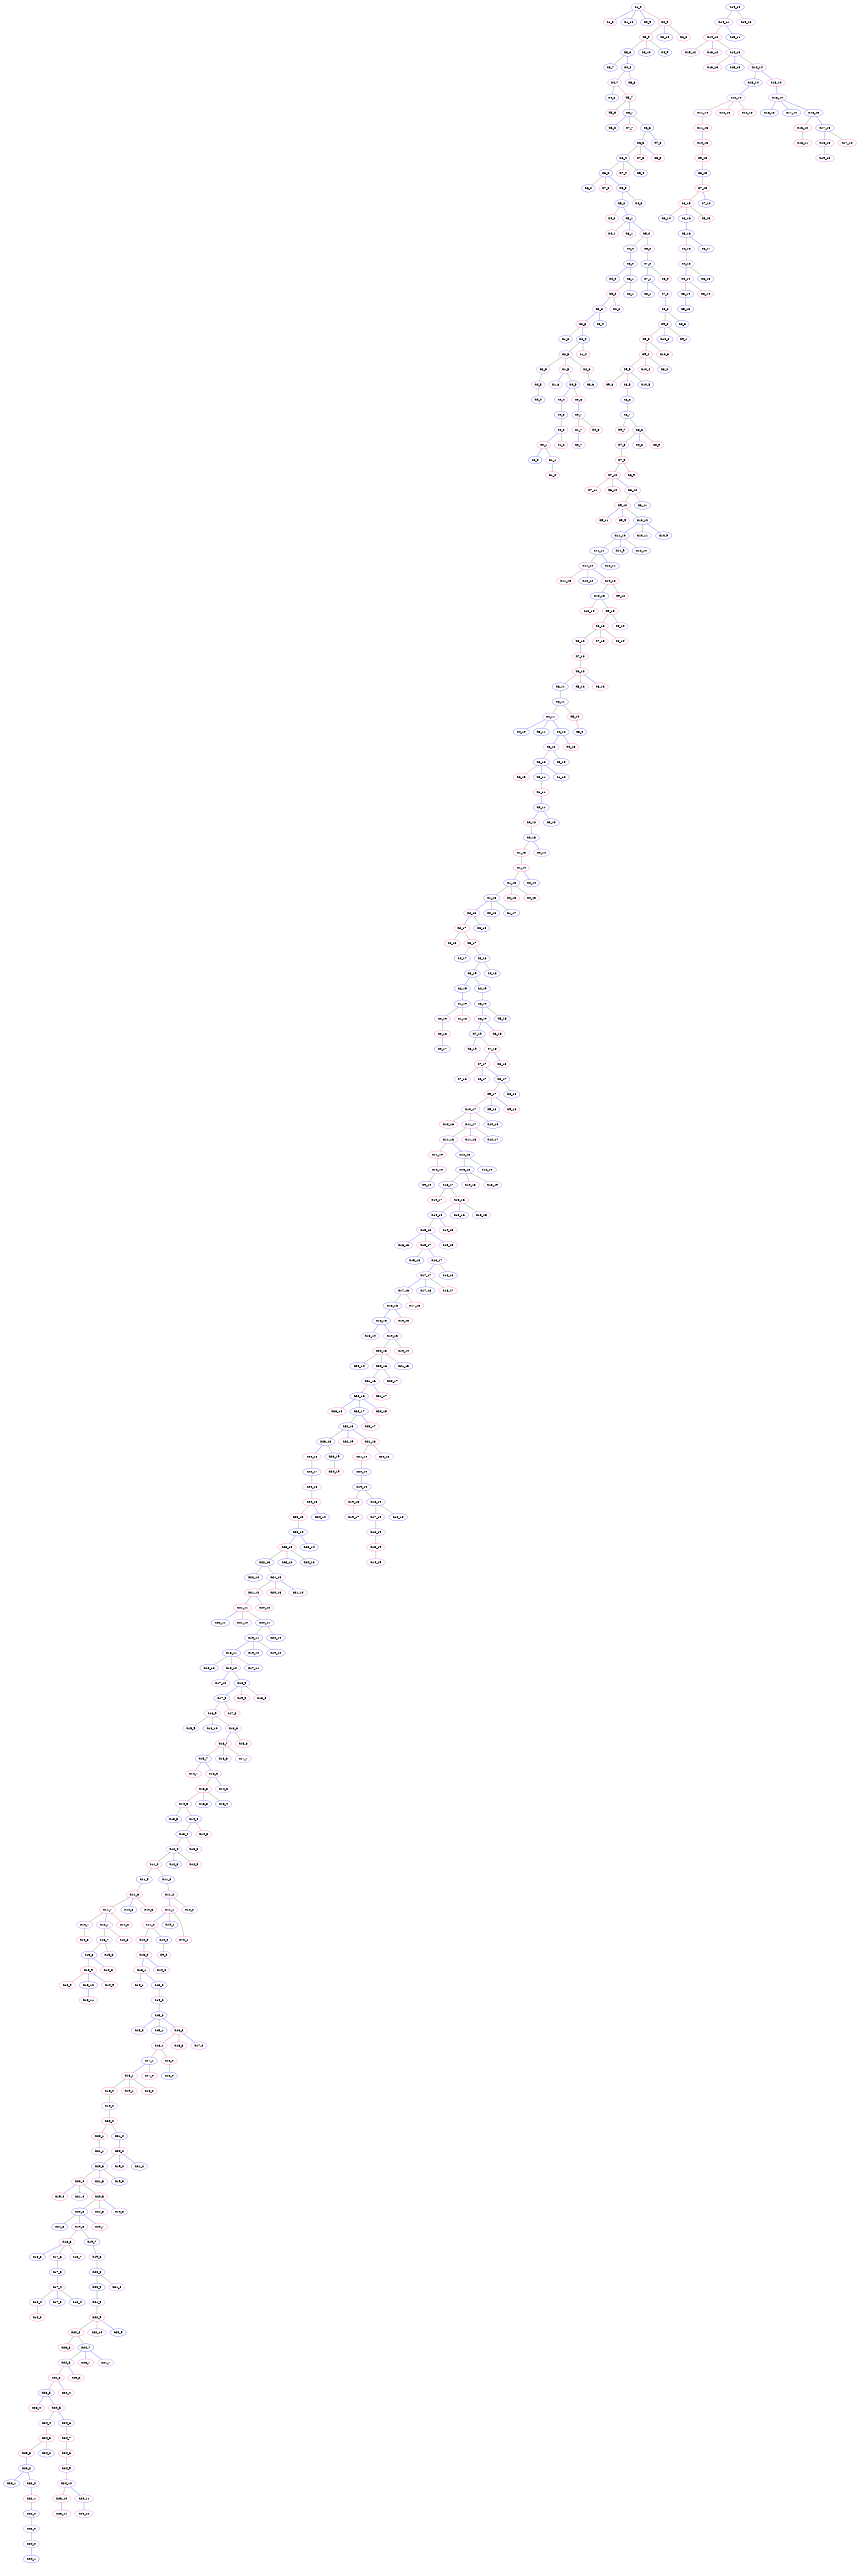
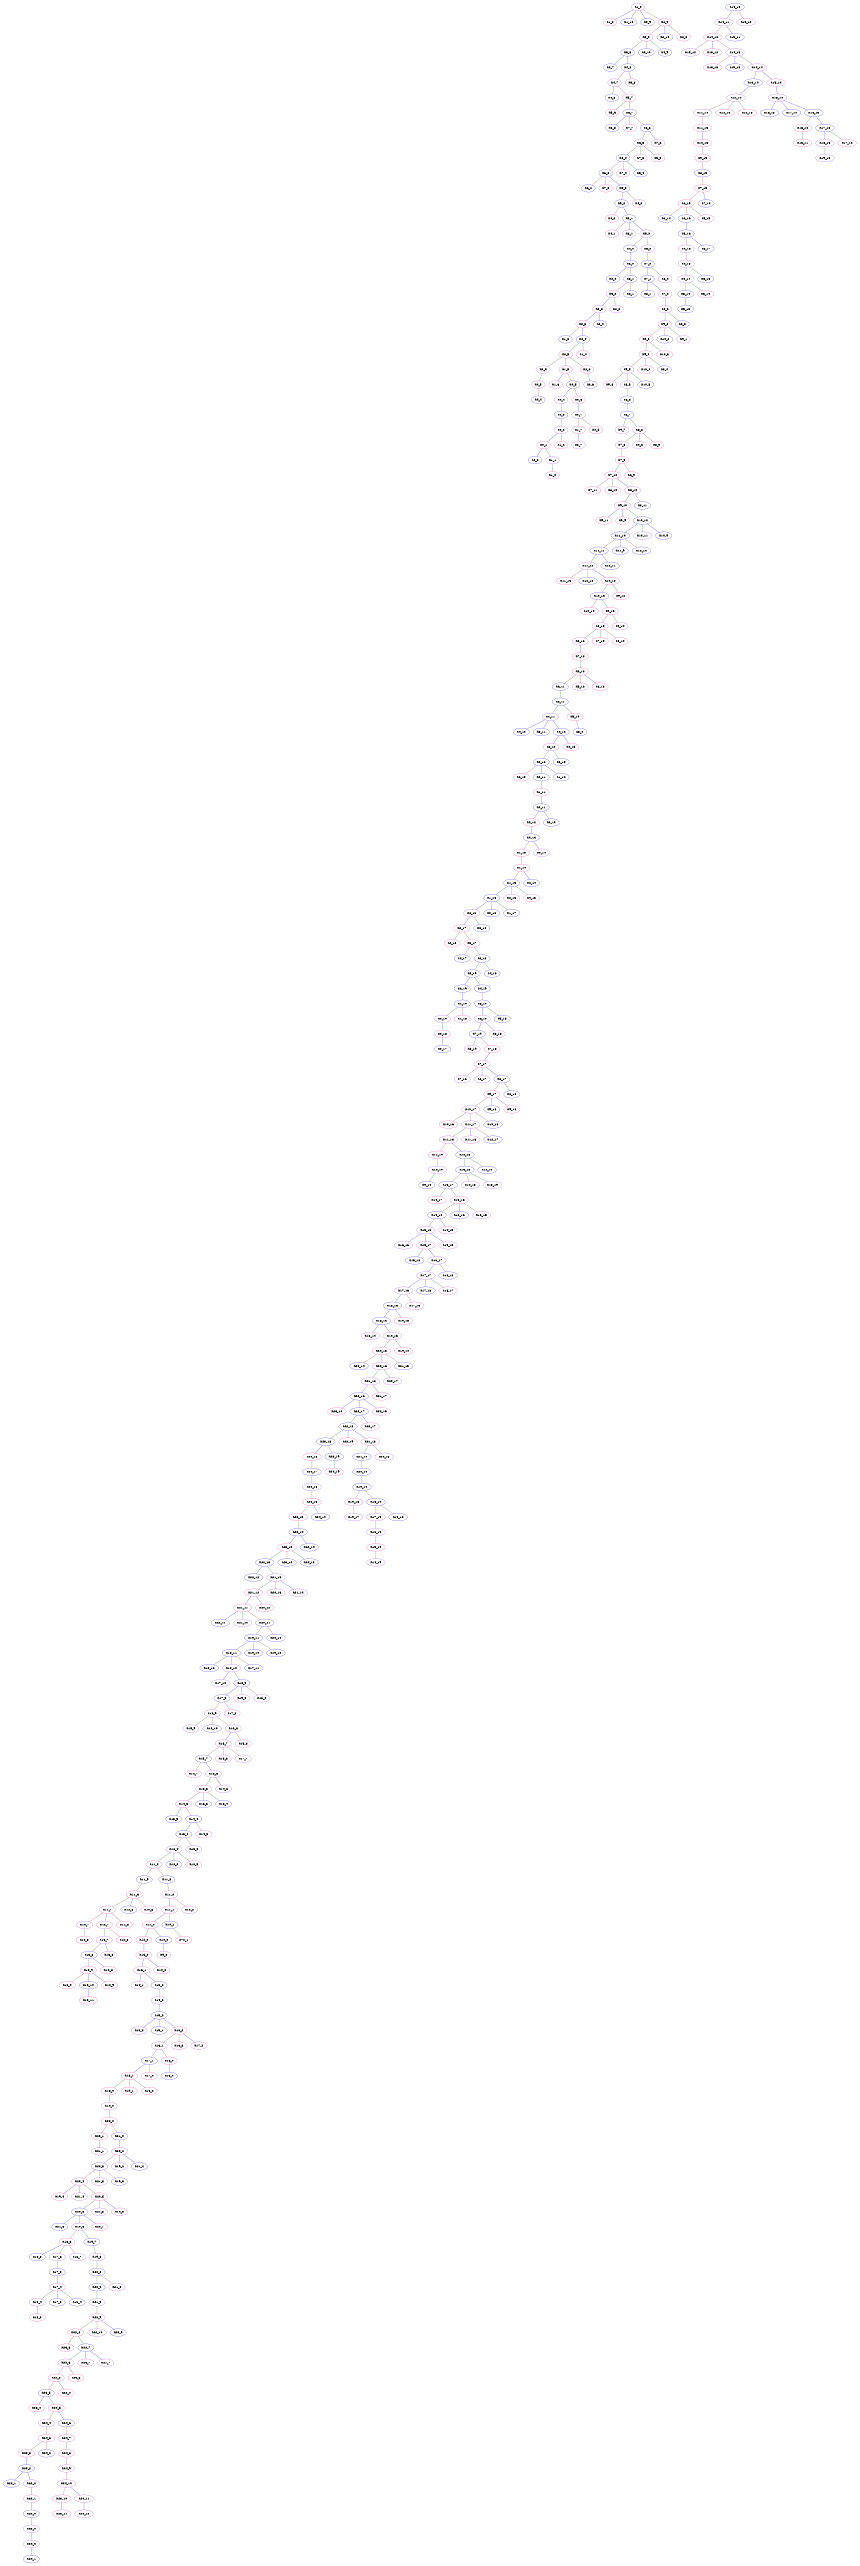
(502, 1064) -> none
(362, 1457) -> (362, 1457)
(181, 1923) -> (177, 1932)
